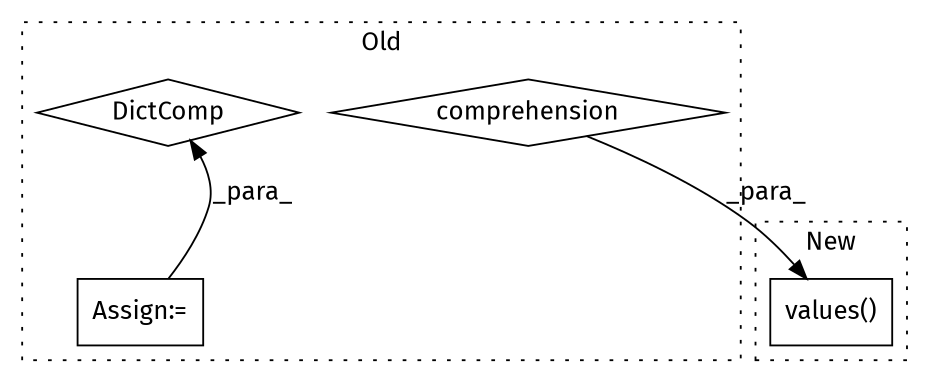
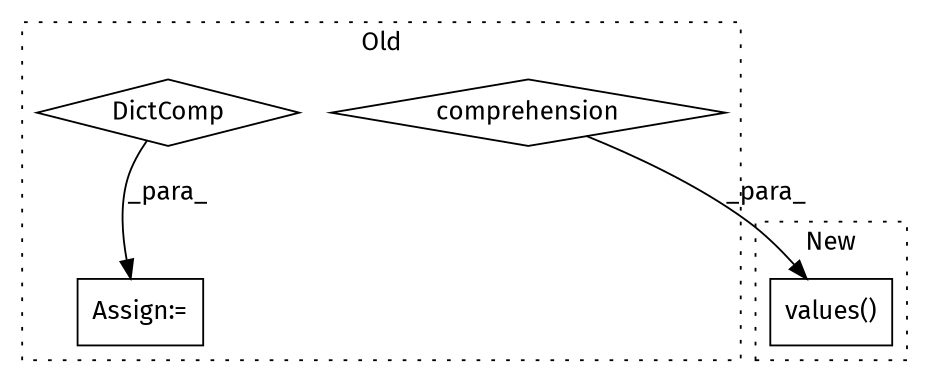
(204, 221) -> (124, 198)
